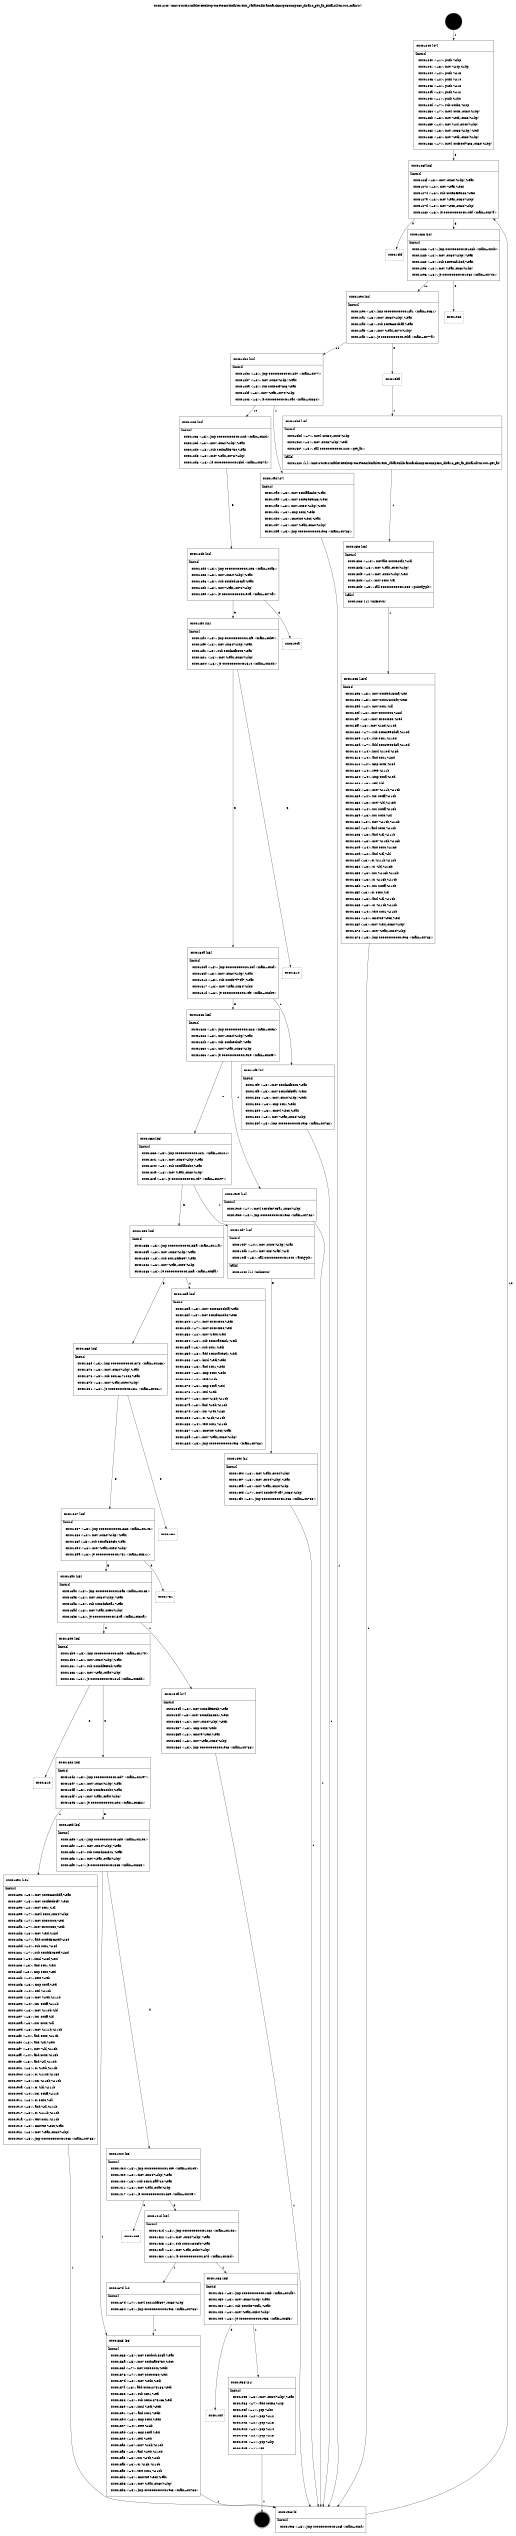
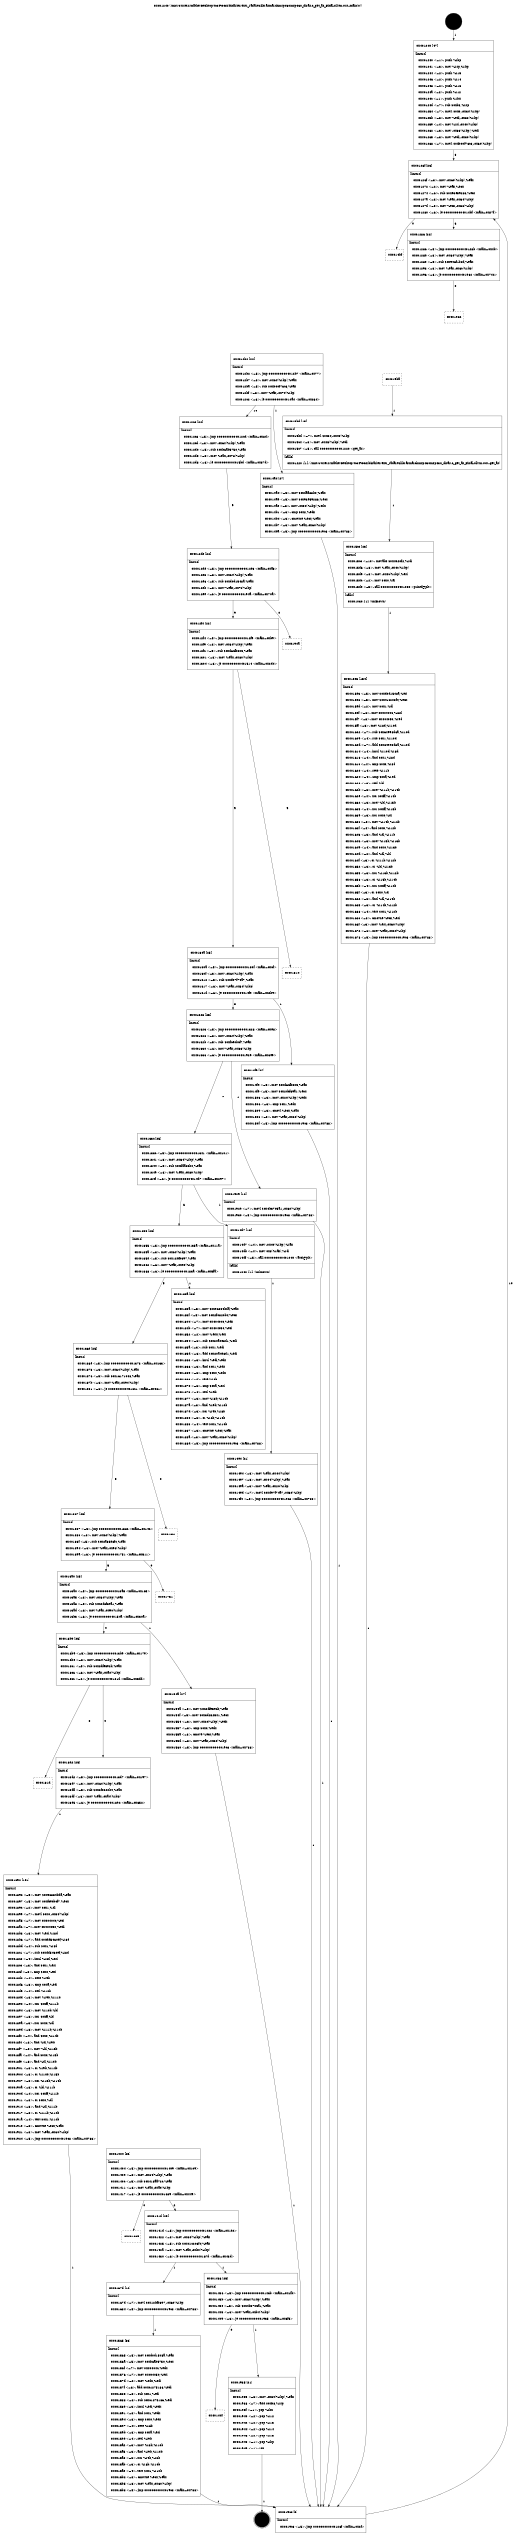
(392, 317) -> none
(273, 1283) -> (273, 1283)
(103, 1845) -> none
